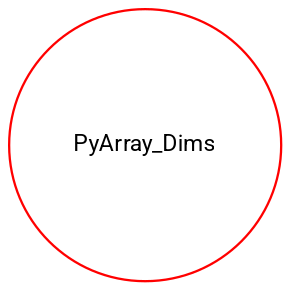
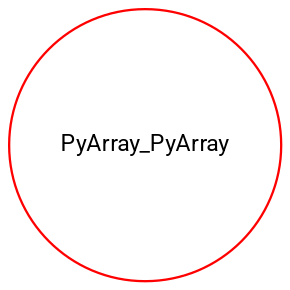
(145, 145) -> (145, 145)
